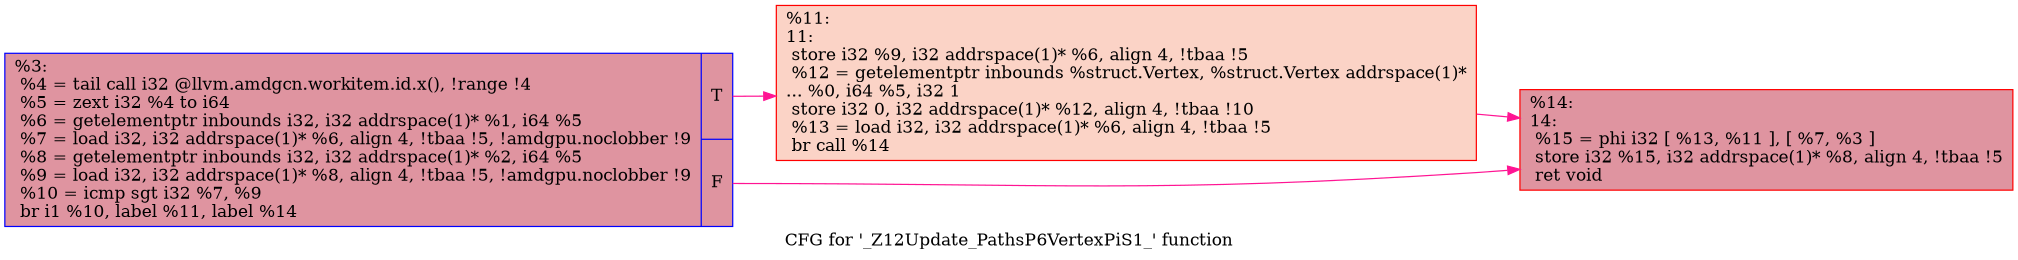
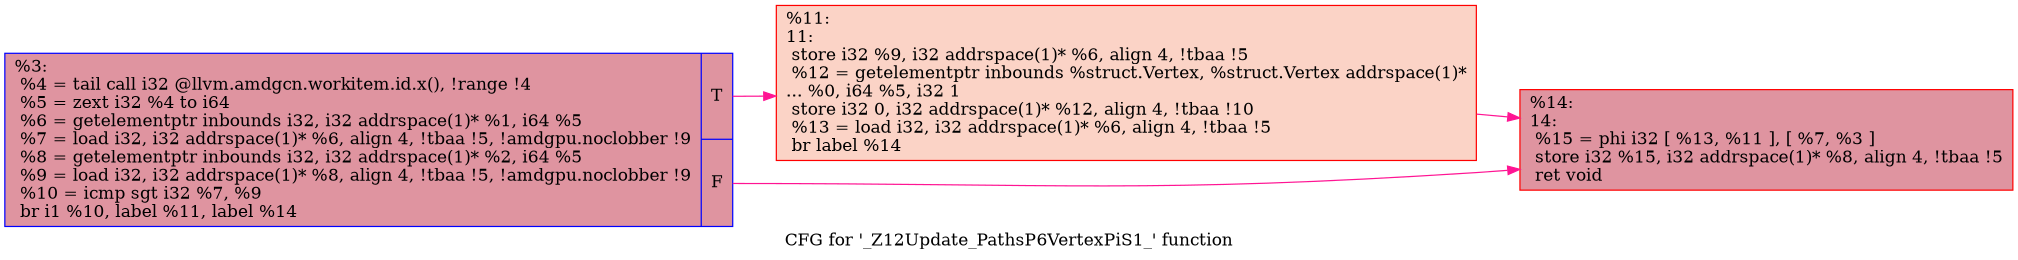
(838, 146) -> (844, 146)
